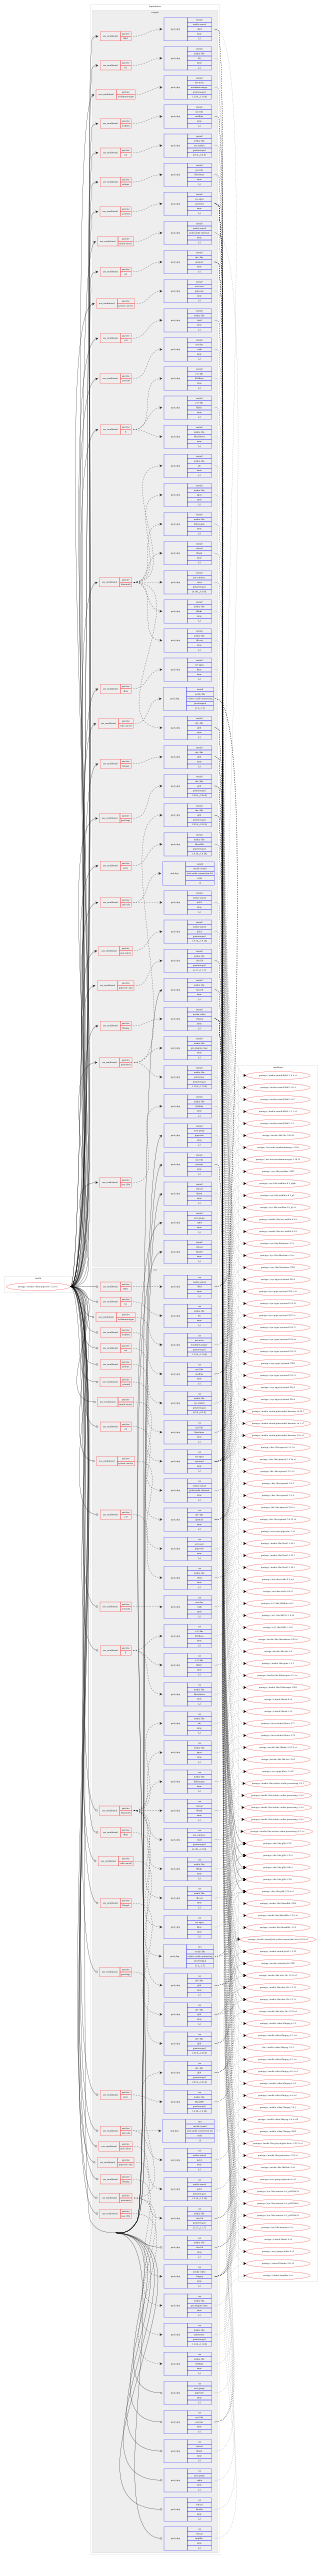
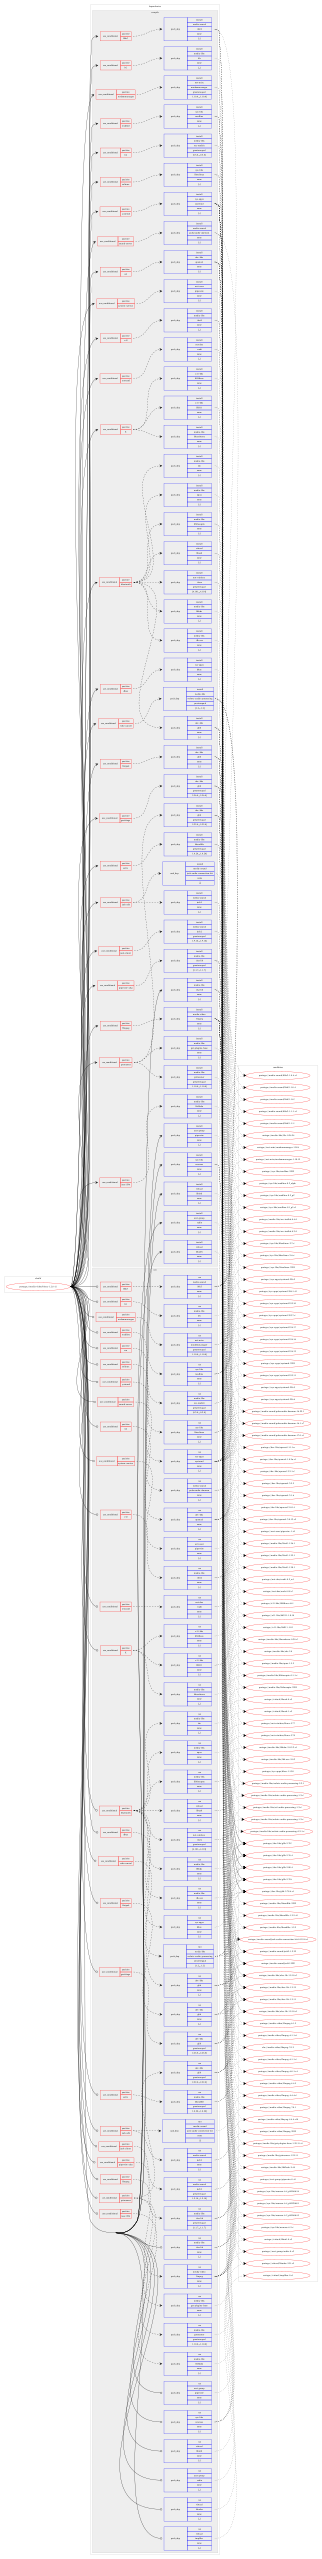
(38, 1287) -> (38, 1287)
(278, 1808) -> (278, 1808)
